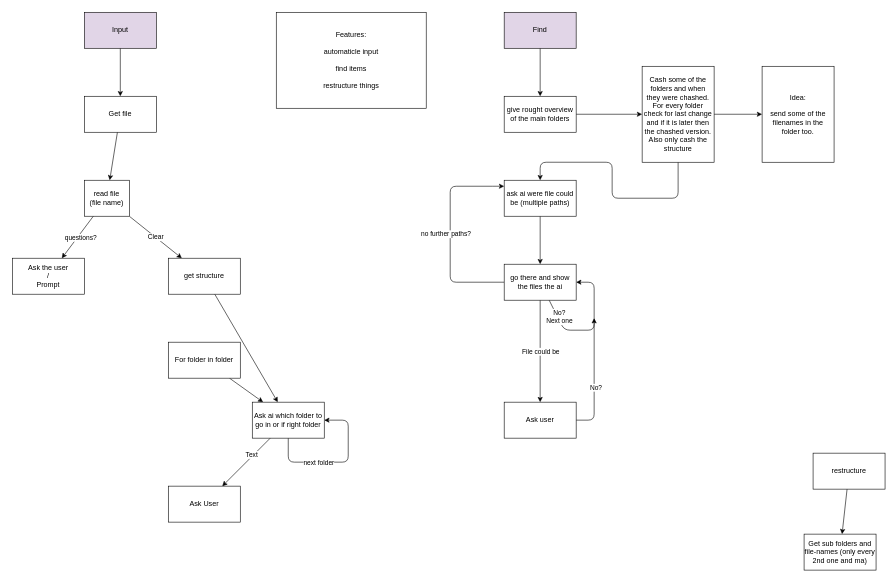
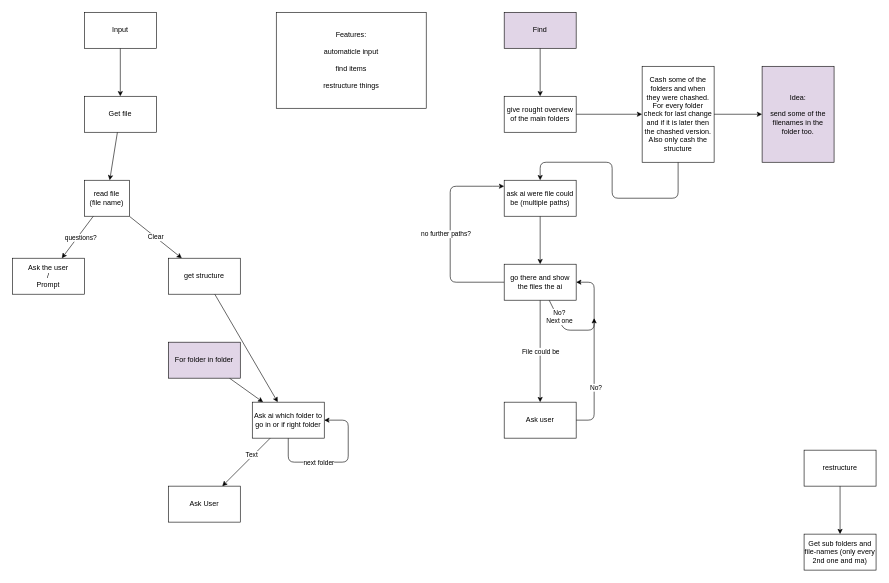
(120, 30) -> (120, 30)
(798, 114) -> (798, 114)
(204, 360) -> (204, 360)
(849, 471) -> (840, 468)
